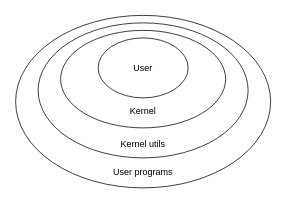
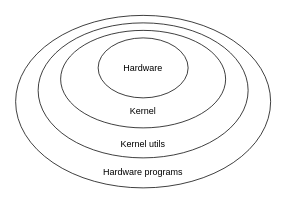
(143, 68) -> (143, 68)
(143, 102) -> (143, 102)
